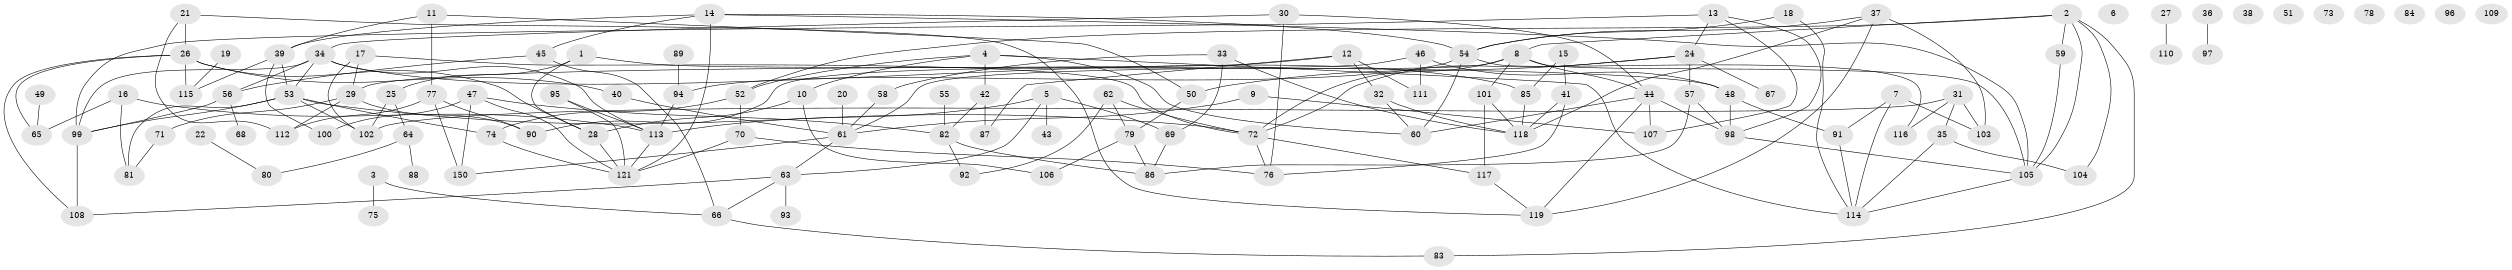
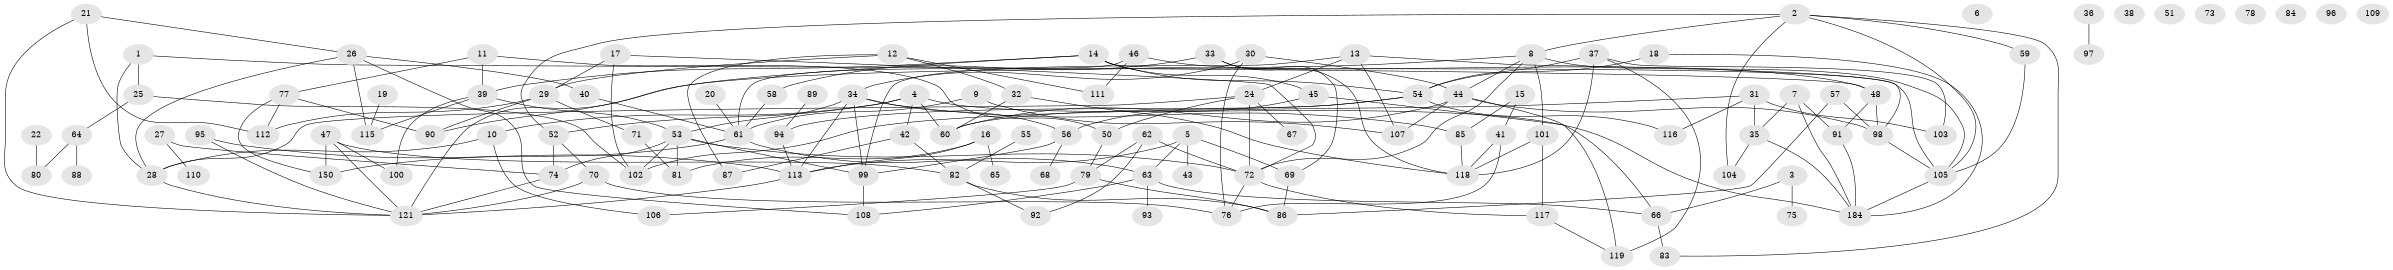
(1690, 75) -> (666, 110)
(23, 82) -> none
(40, 95) -> none
(1940, 115) -> (1775, 115)
(1095, 138) -> (102, 203)
none -> (364, 161)
(1854, 216) -> (1855, 216)
